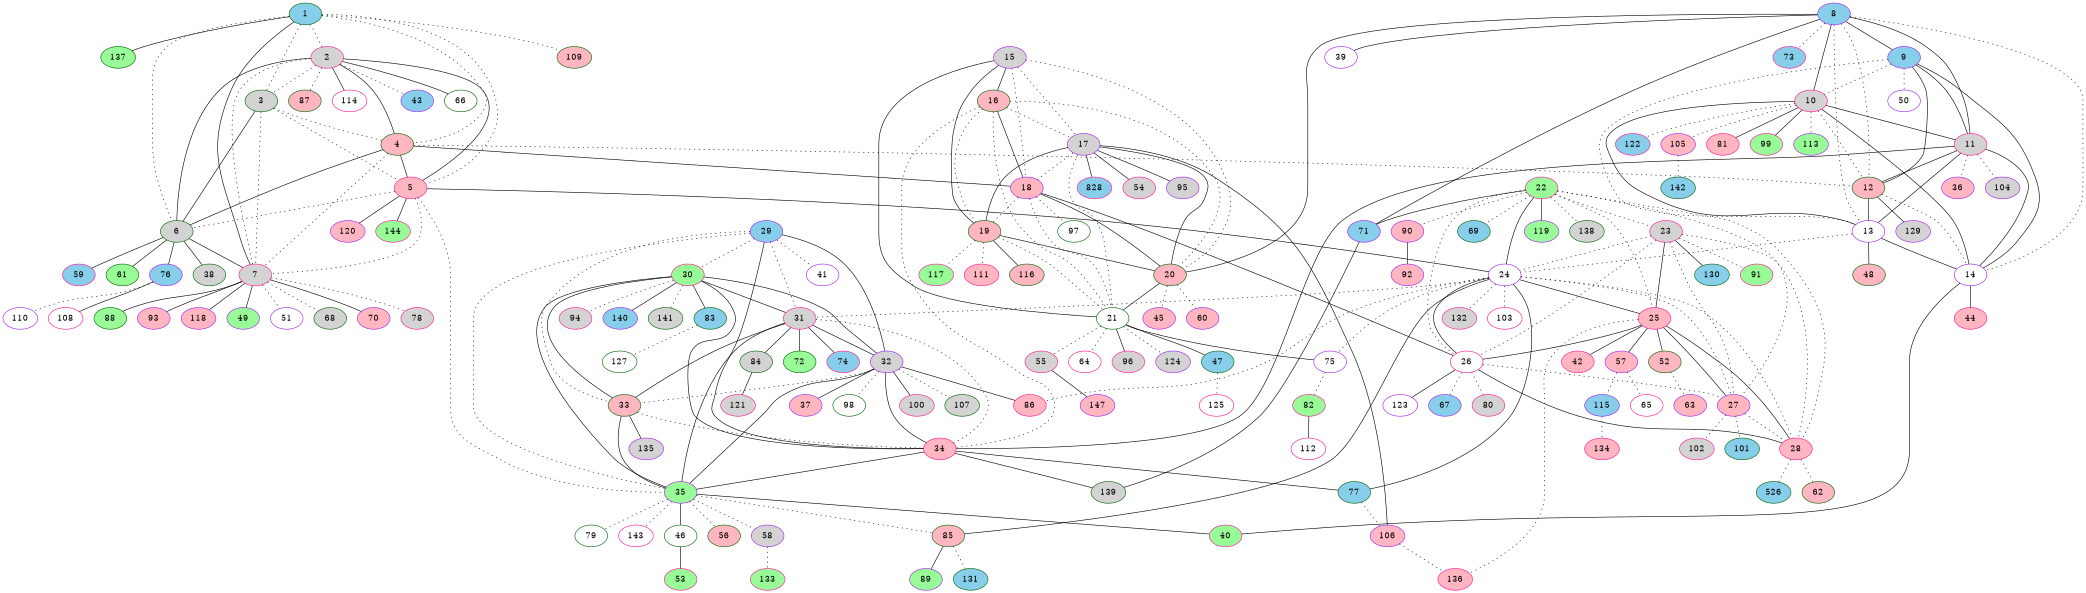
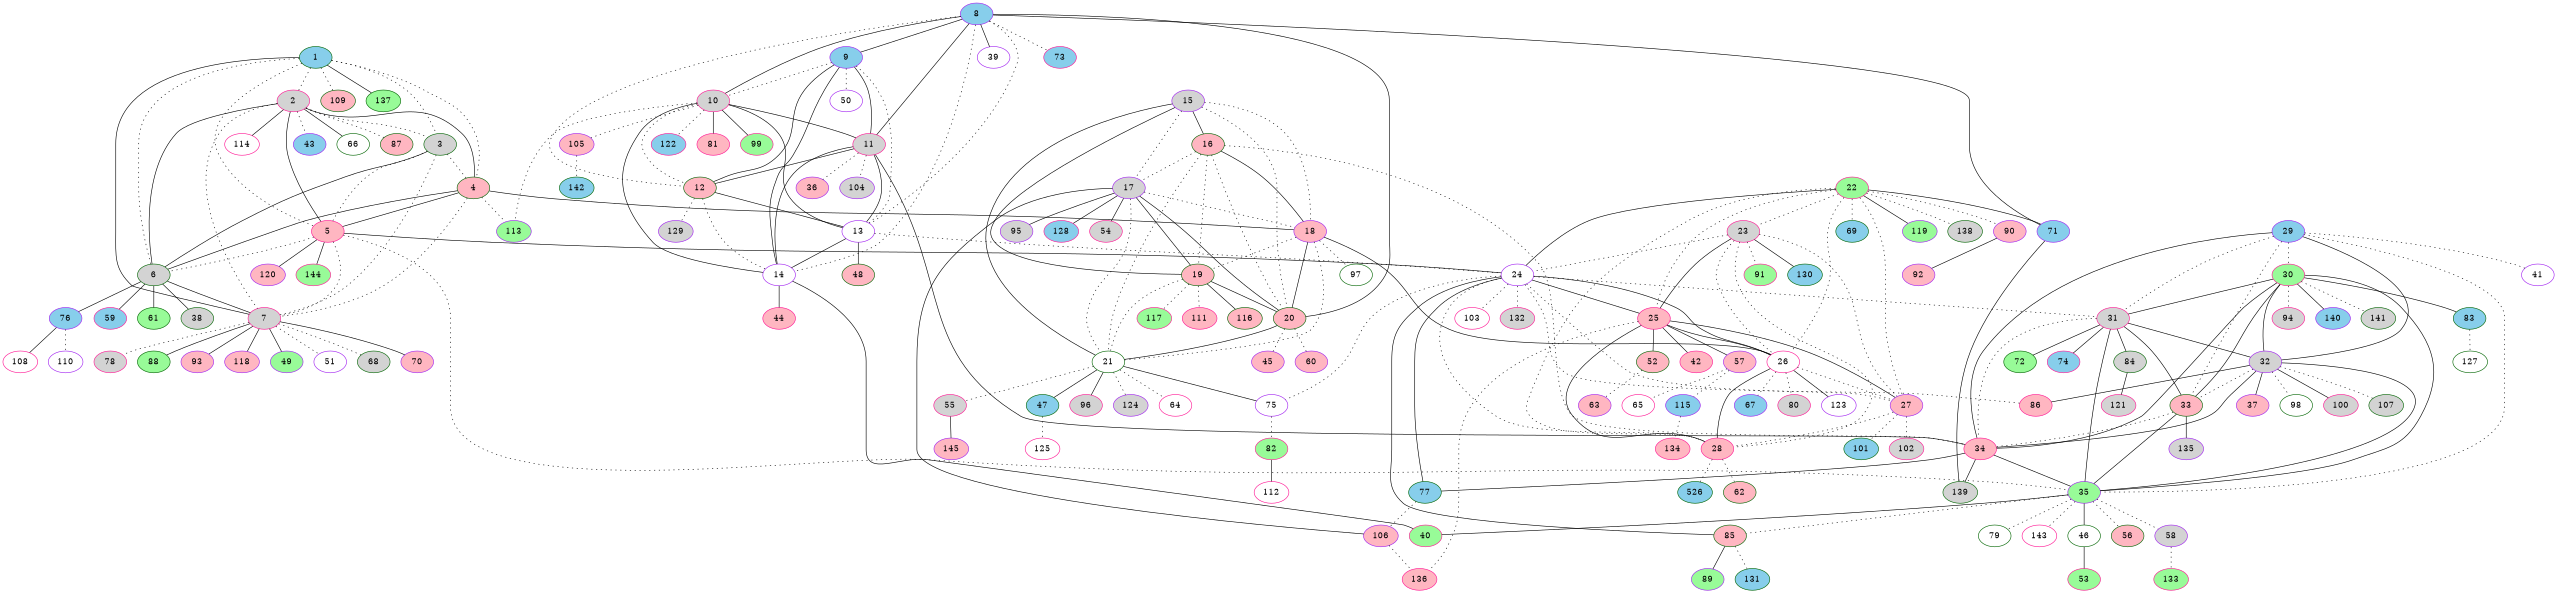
(1133, 158) -> (494, 210)
(1095, 188) -> (1061, 231)
(1889, 208) -> (687, 212)
(1098, 405) -> (951, 449)
